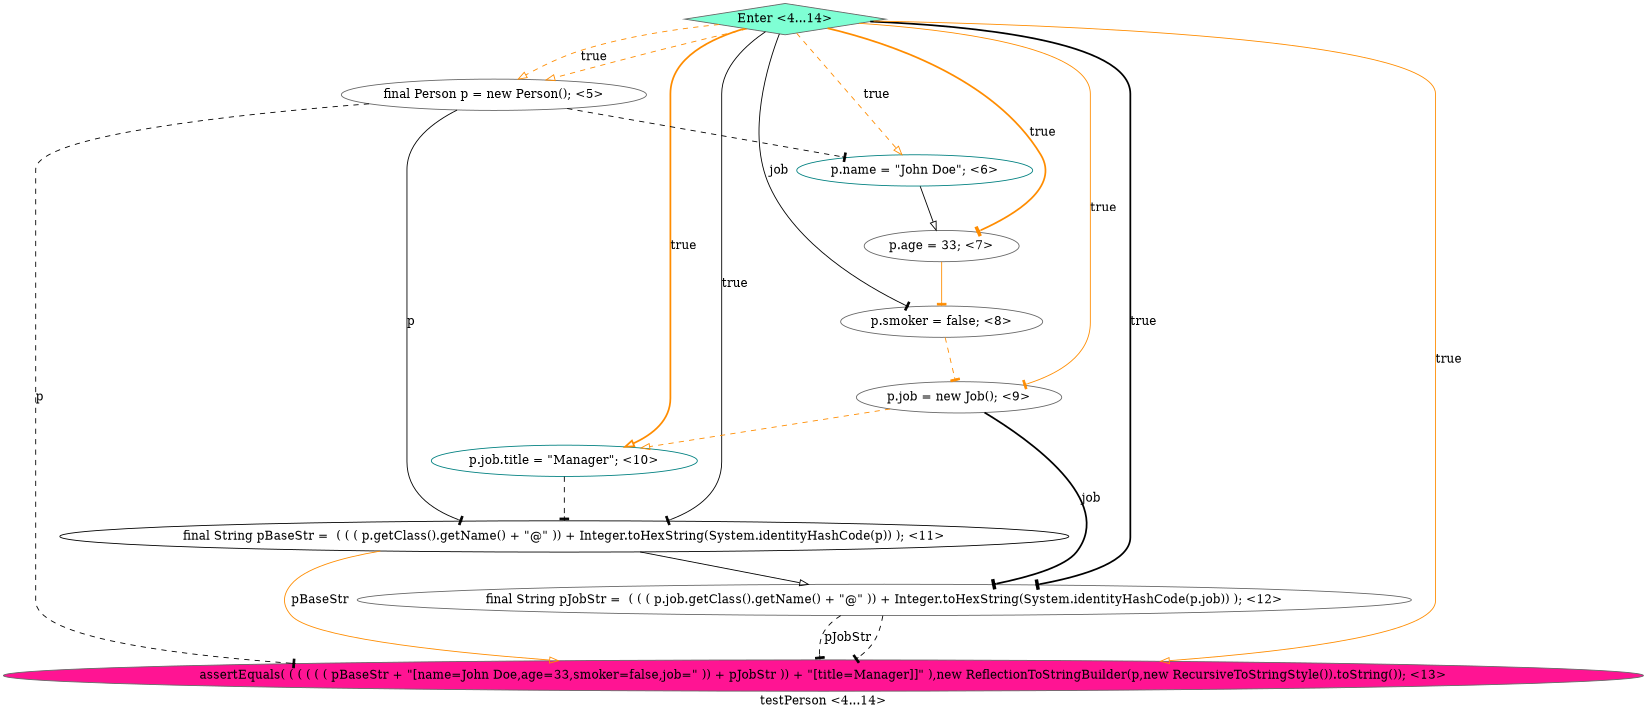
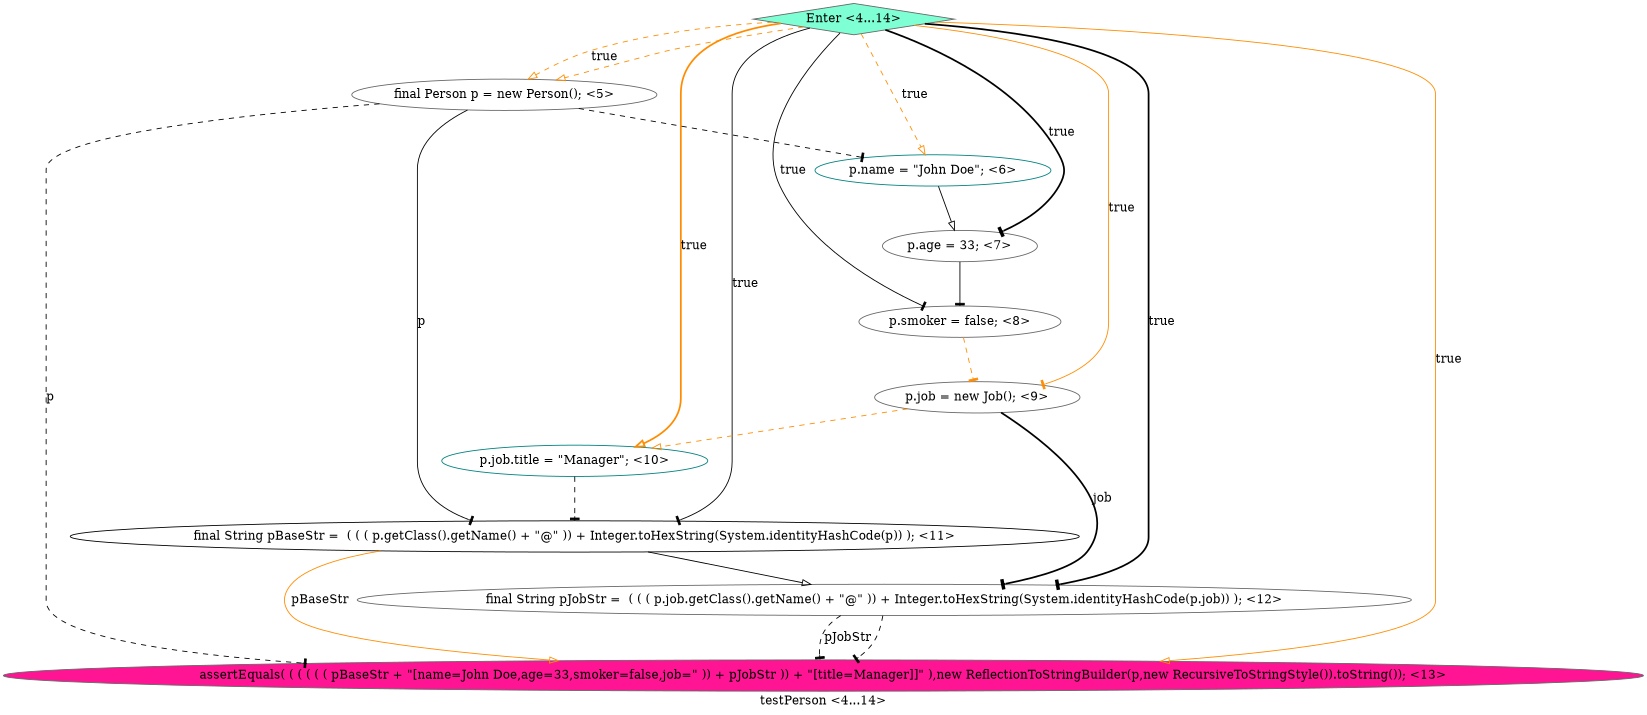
(992, 101) -> (1025, 110)
(779, 170) -> (793, 170)
(942, 282) -> (960, 282)
